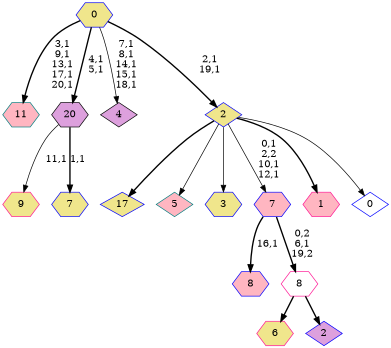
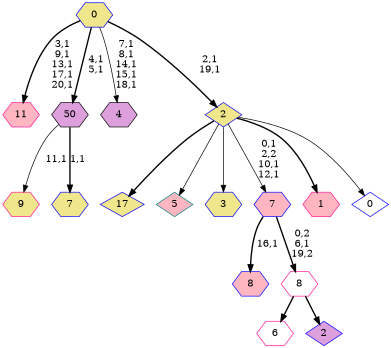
(21, 115) -> (21, 115)
(70, 115) -> (70, 115)
(119, 115) -> (119, 115)
(275, 333) -> (275, 333)
